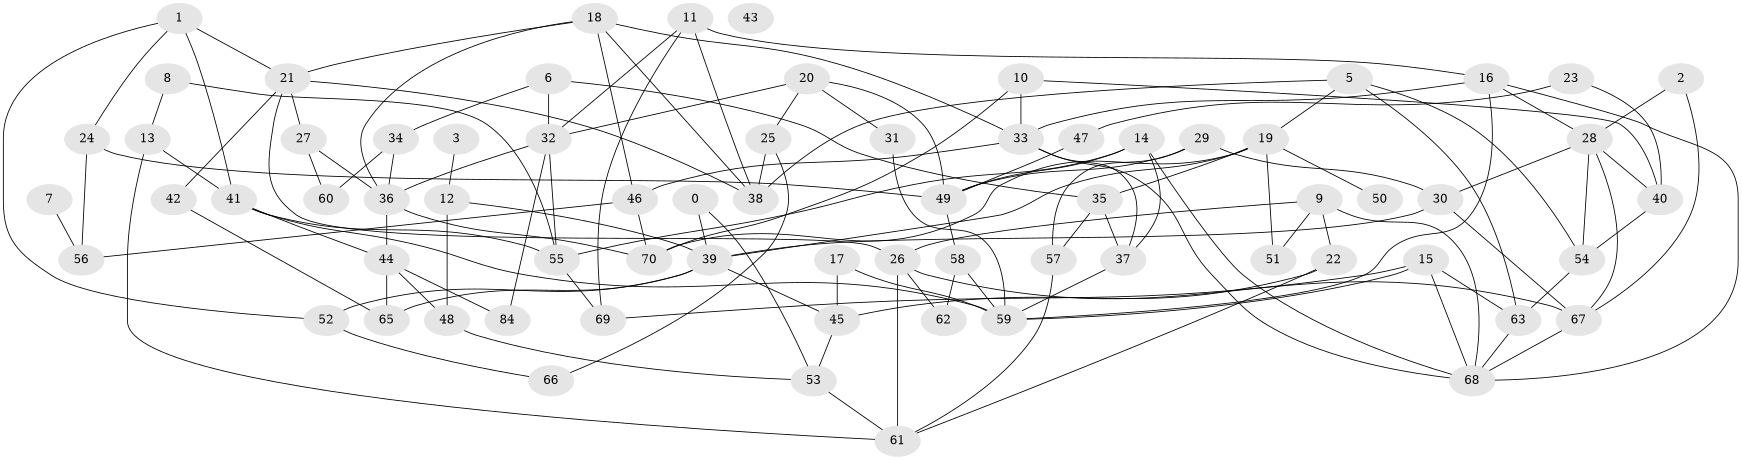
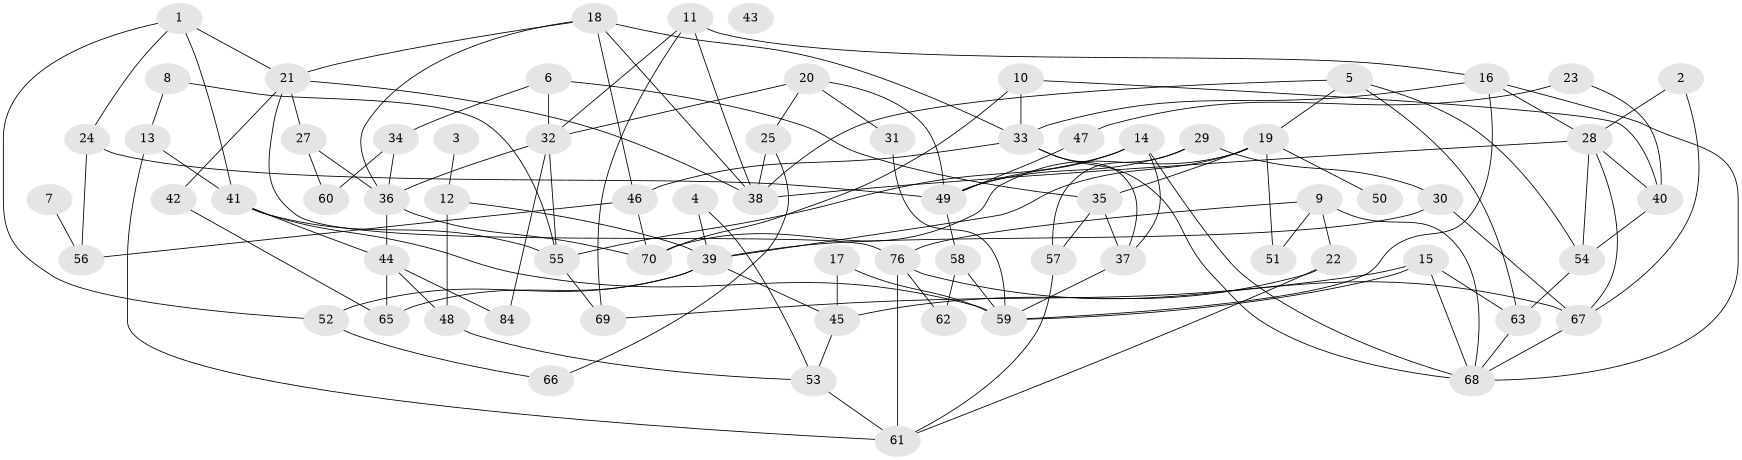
(1512, 171) -> (1232, 162)
(695, 200) -> (695, 200)
(898, 260) -> (898, 260)
